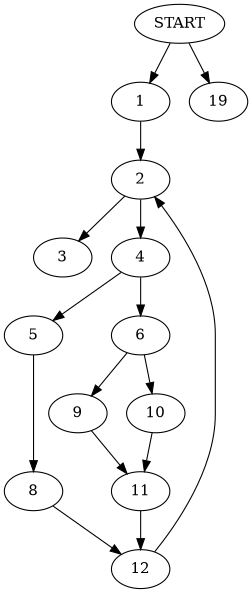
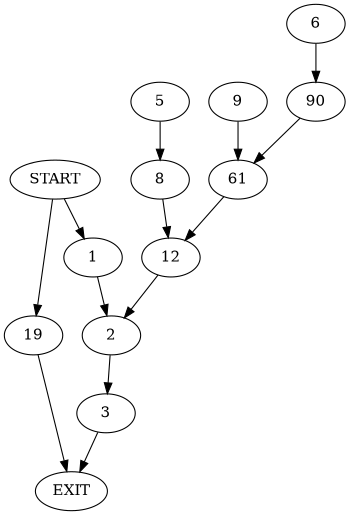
(141, 258) -> none
(113, 370) -> none
(156, 413) -> (316, 102)
none -> (71, 491)
(141, 491) -> (238, 180)
